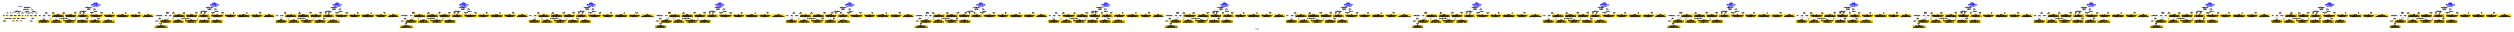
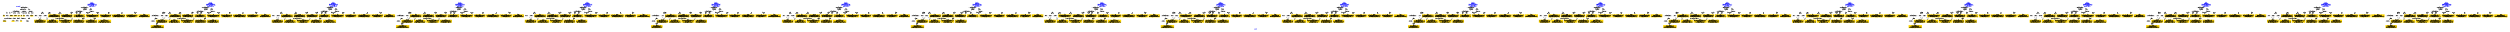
(15, 16) -> none
(17, 21) -> (17, 21)
